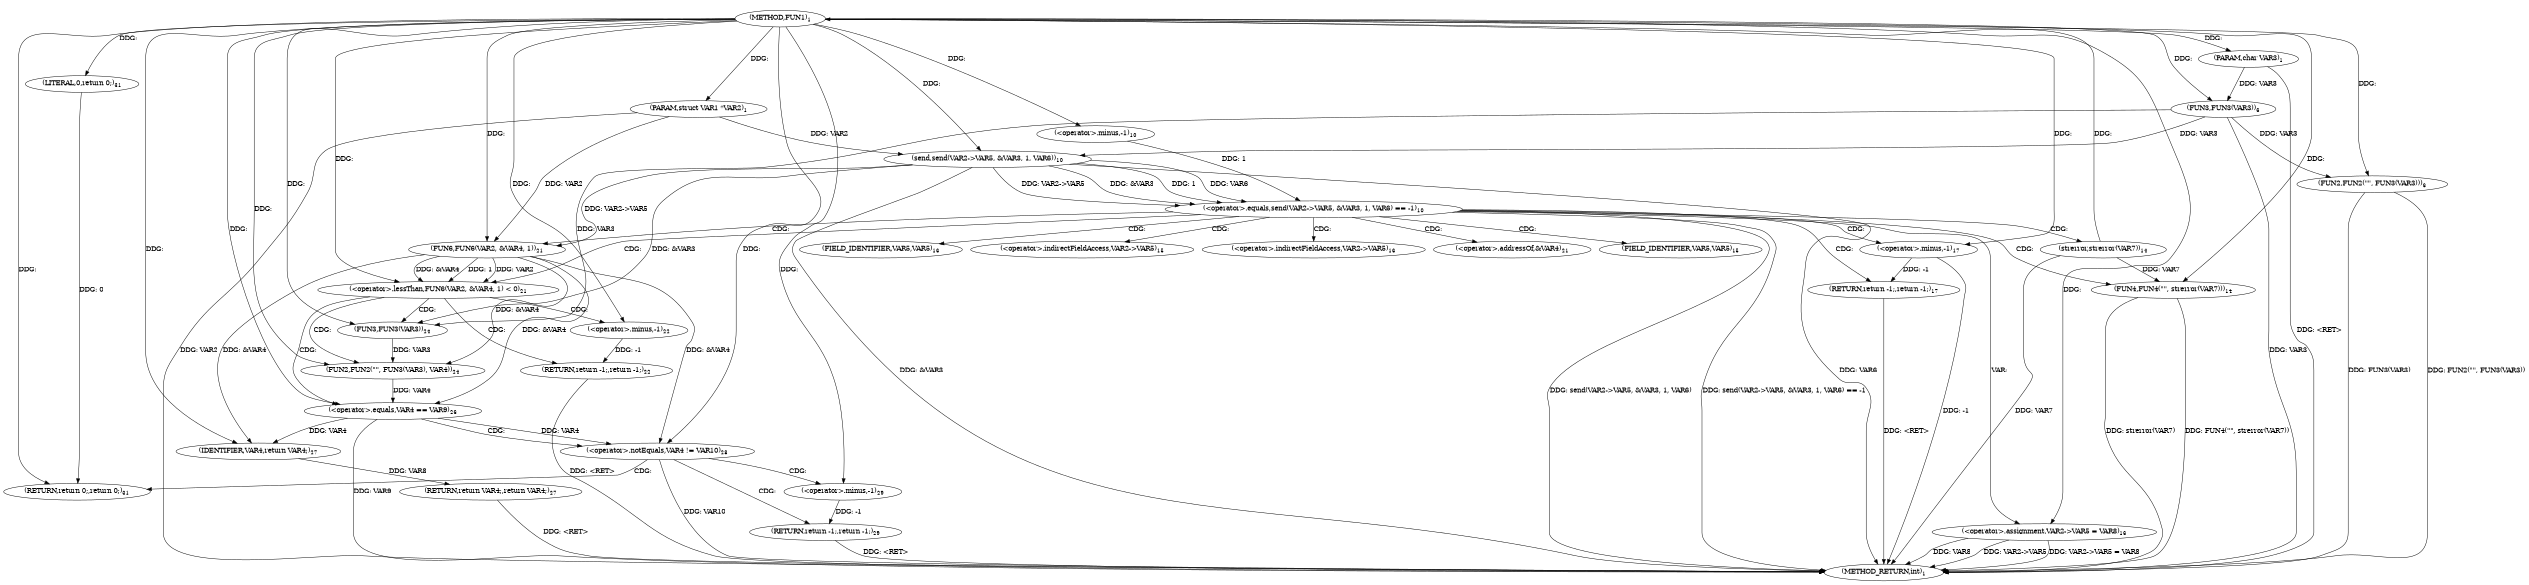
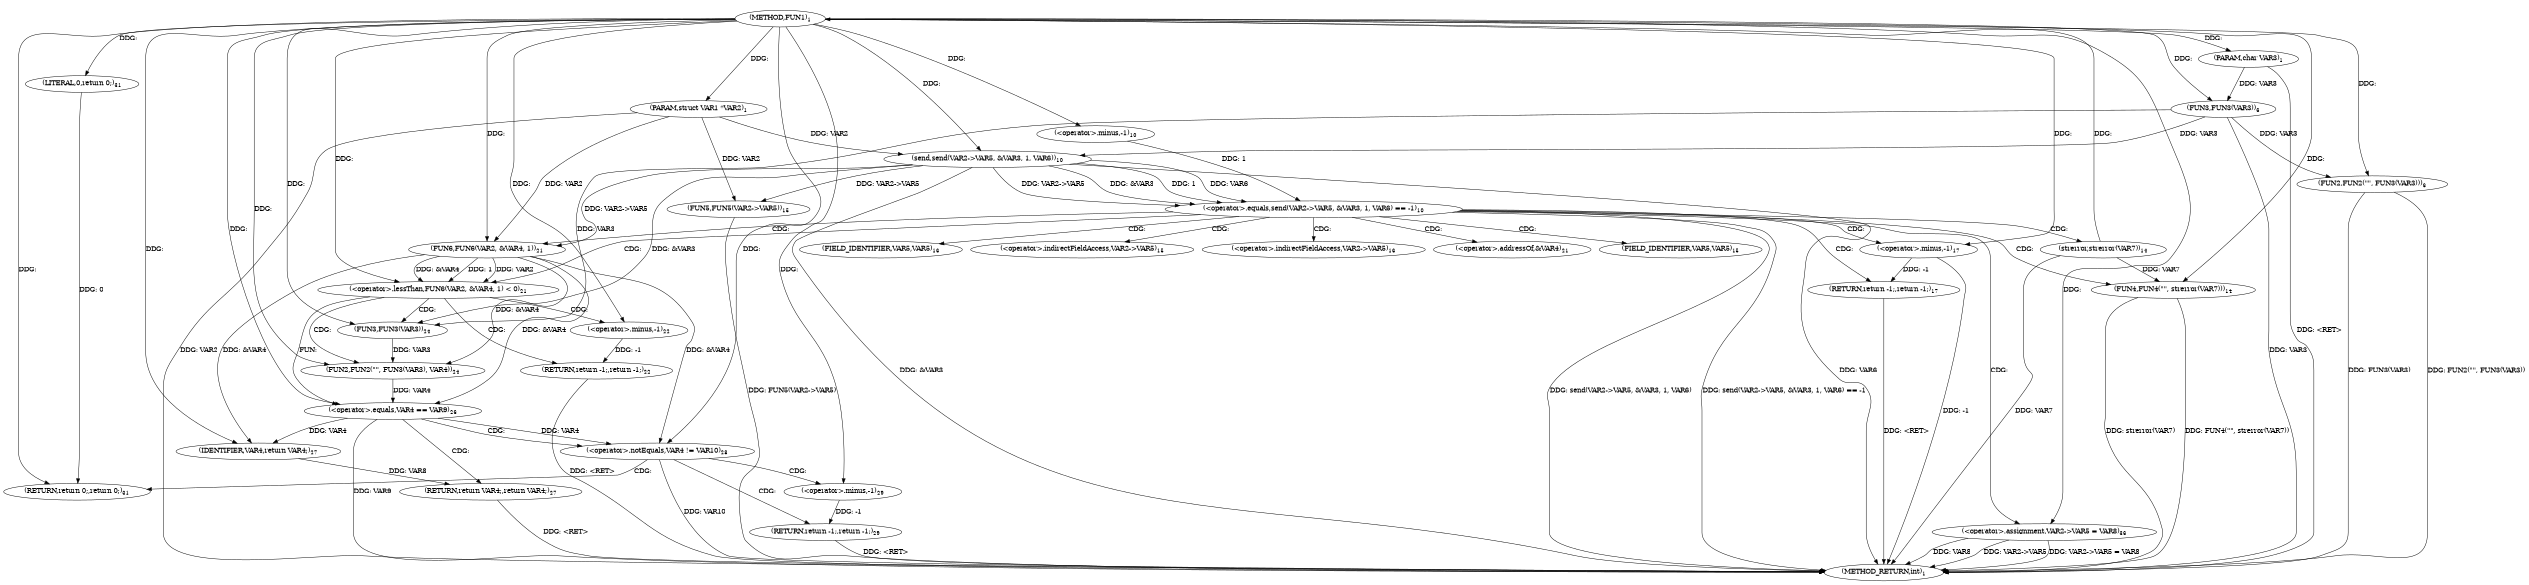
none -> (739, 209)
(309, 351) -> (309, 351)
(2001, 371) -> (2001, 371)
none -> (440, 450)
(2123, 531) -> (2123, 531)
